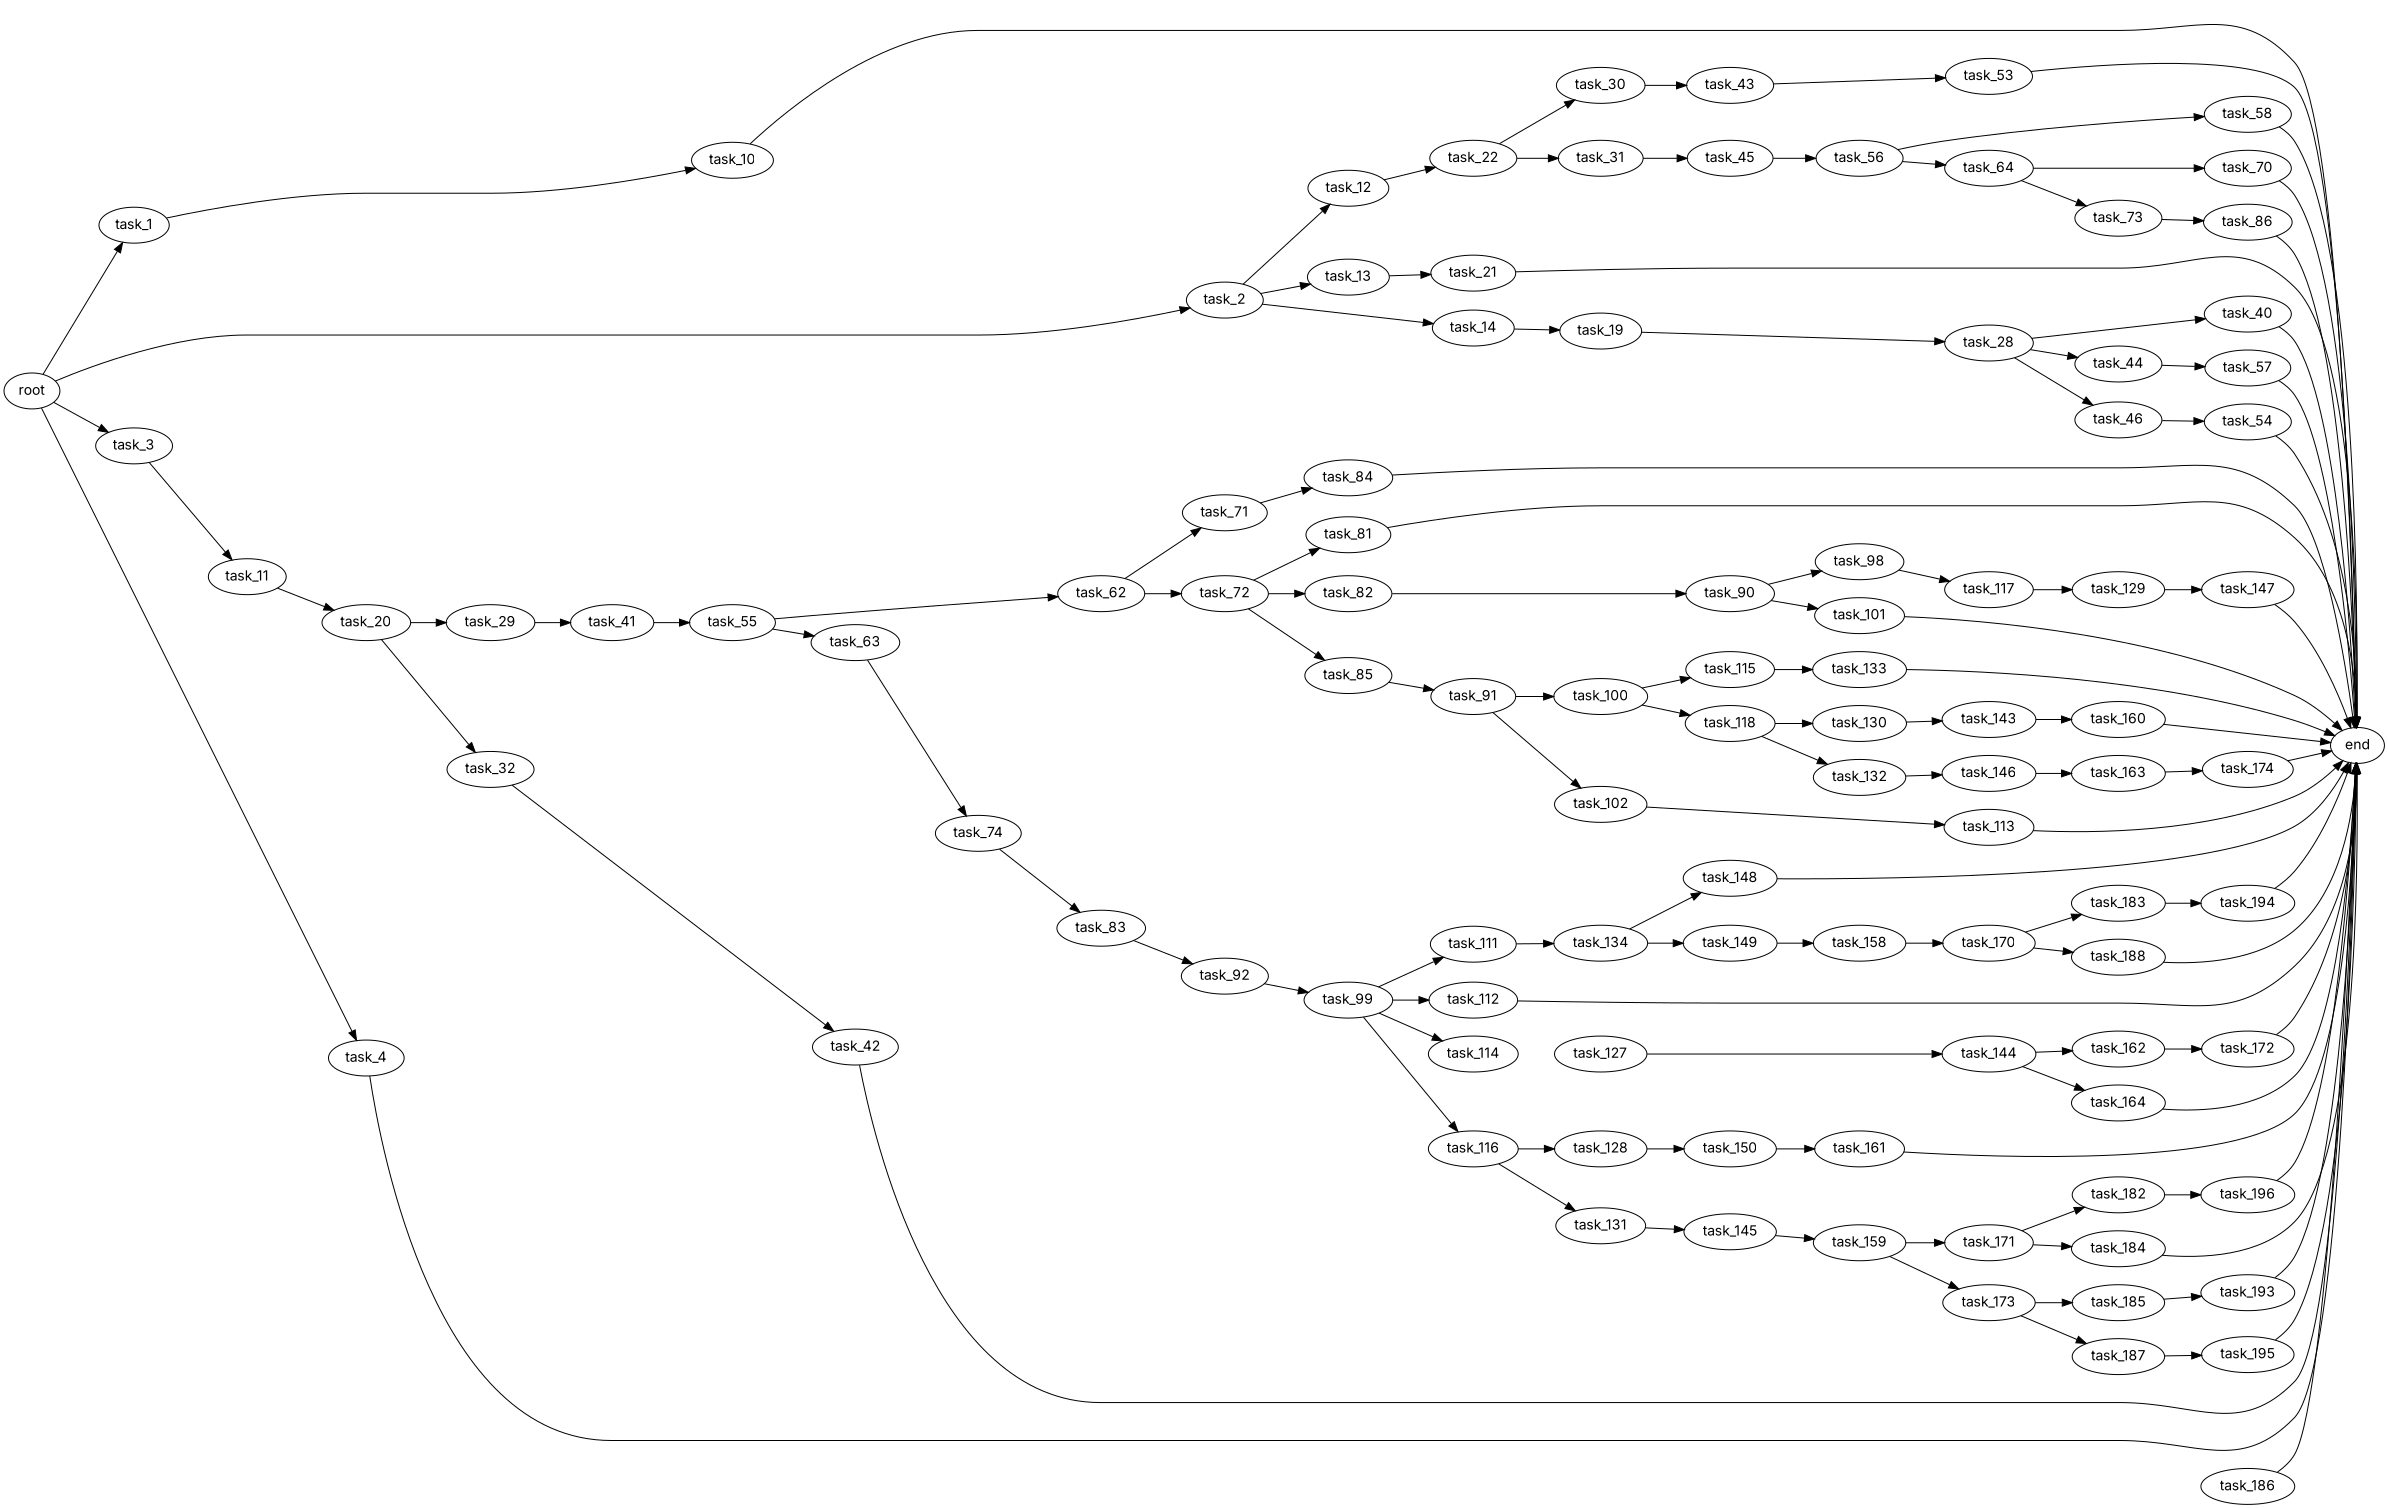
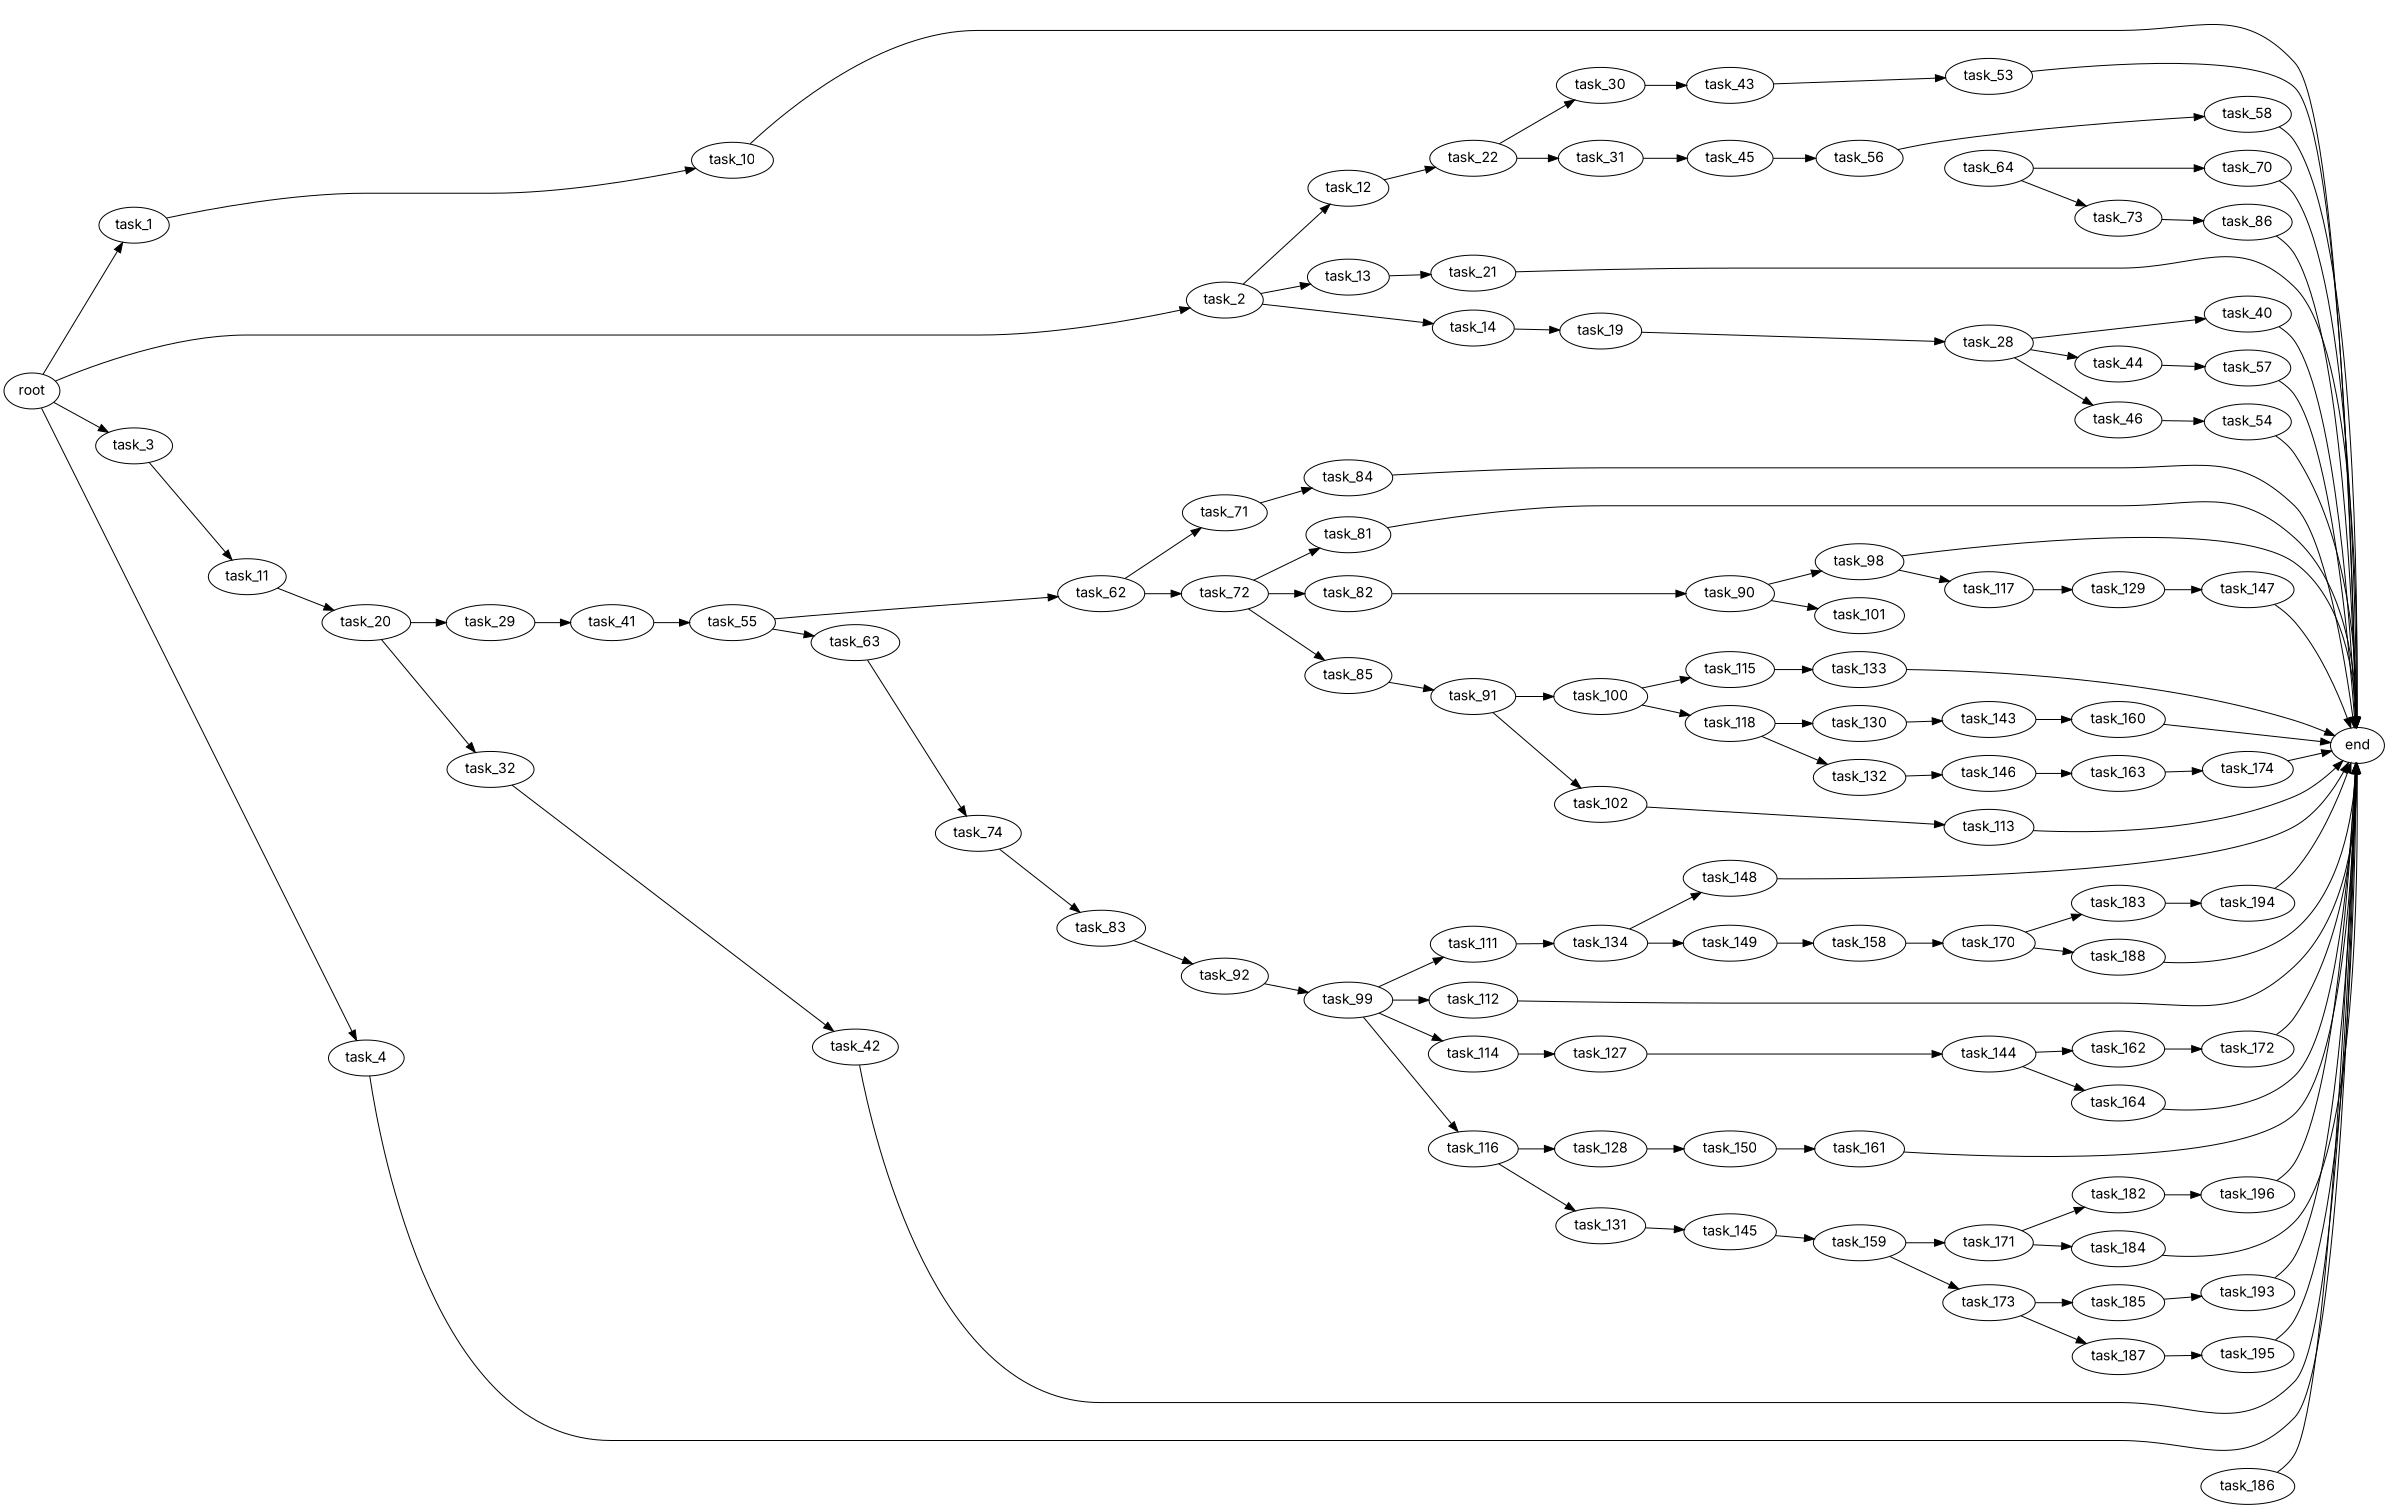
(1919, 163) -> none
(2127, 643) -> (2185, 539)
none -> (1531, 1054)
